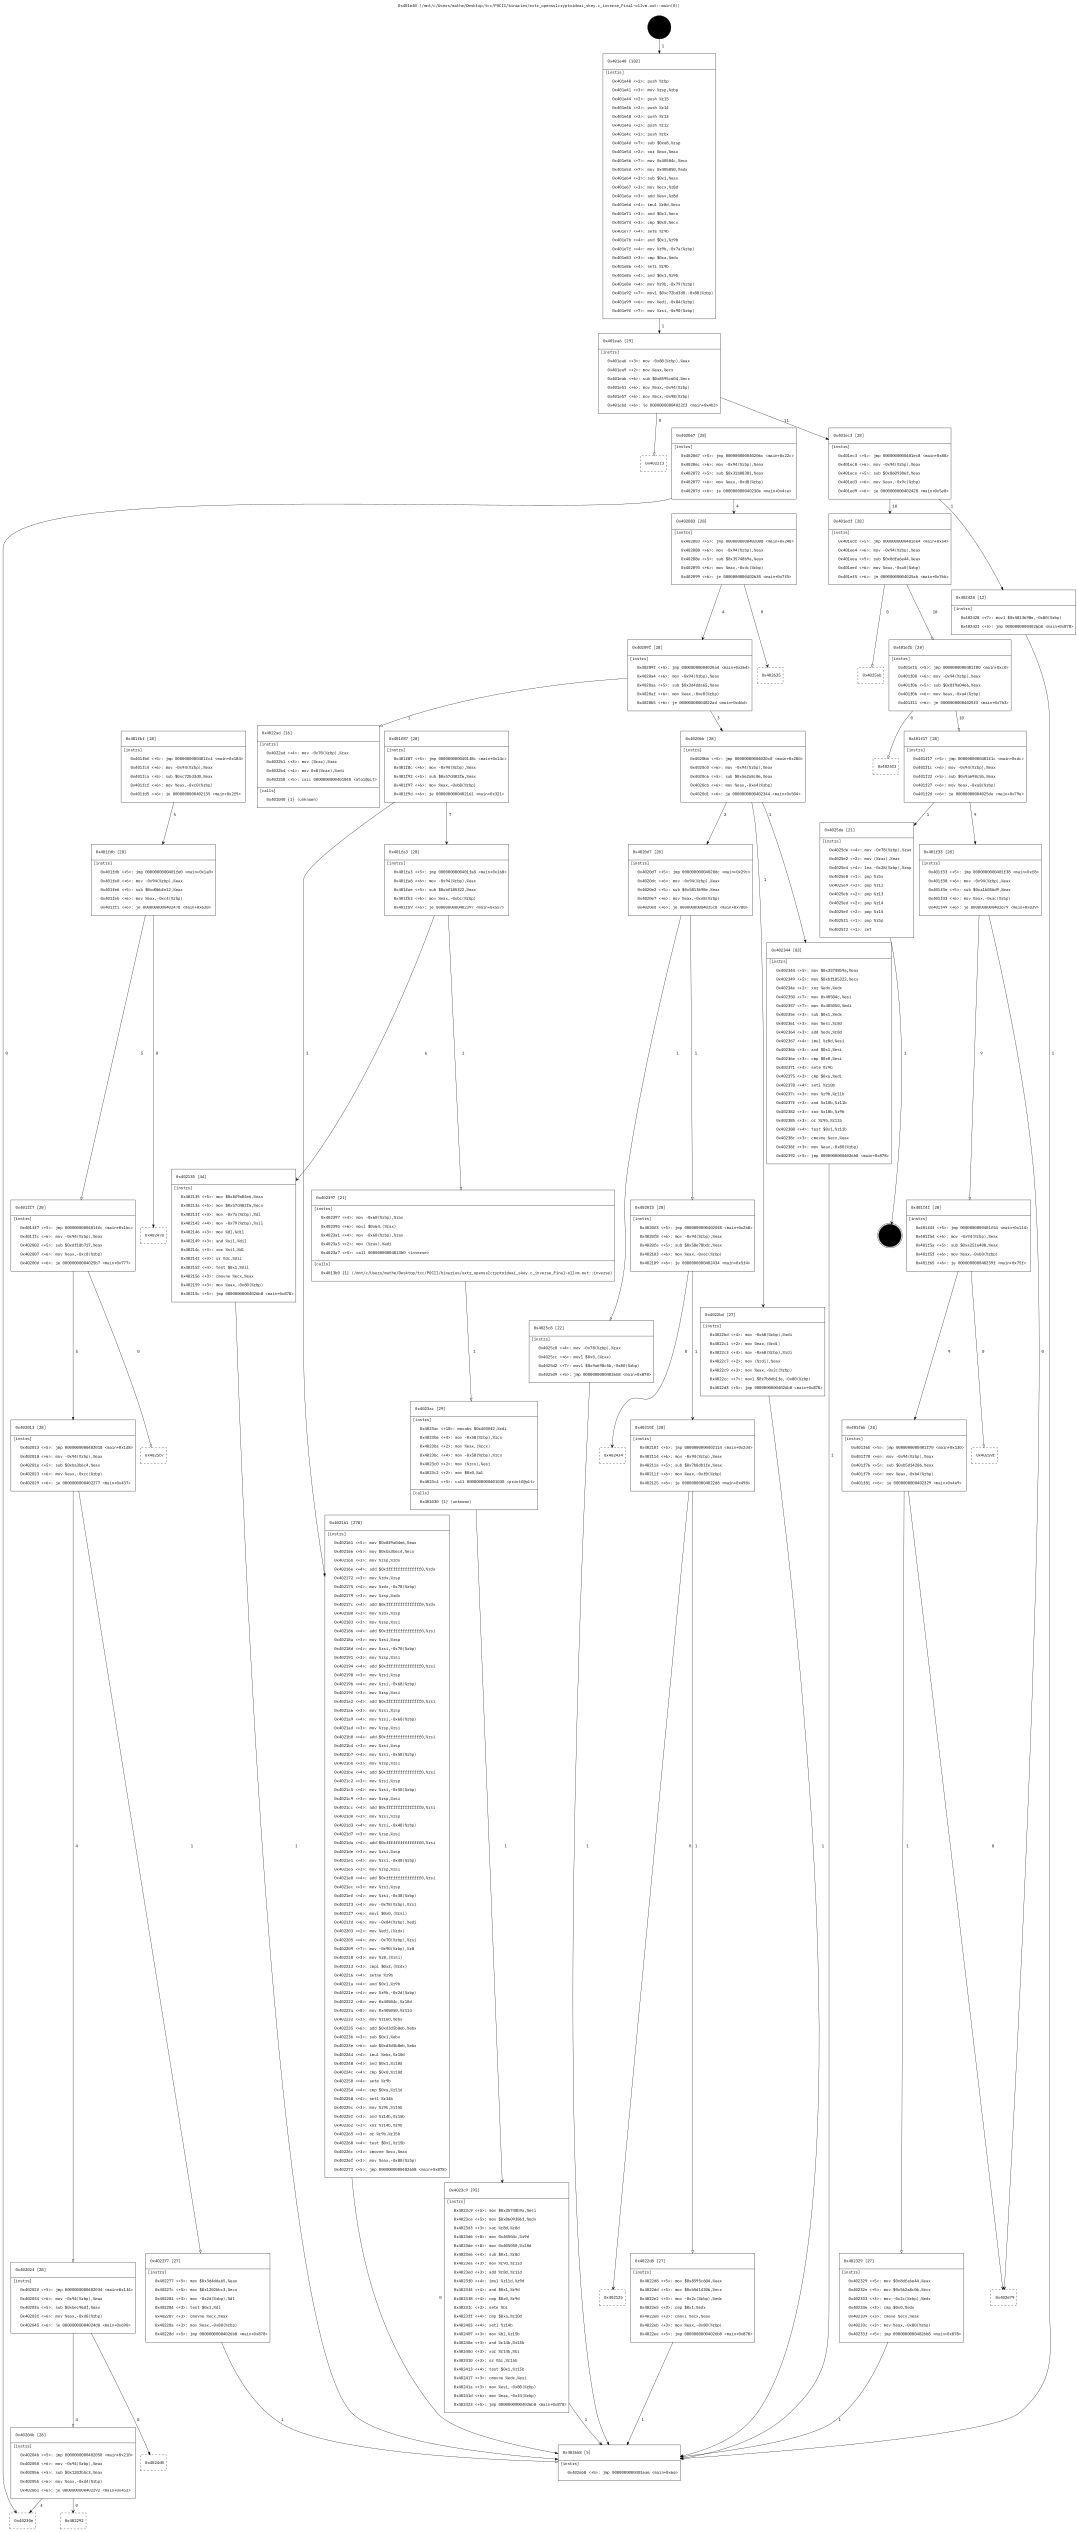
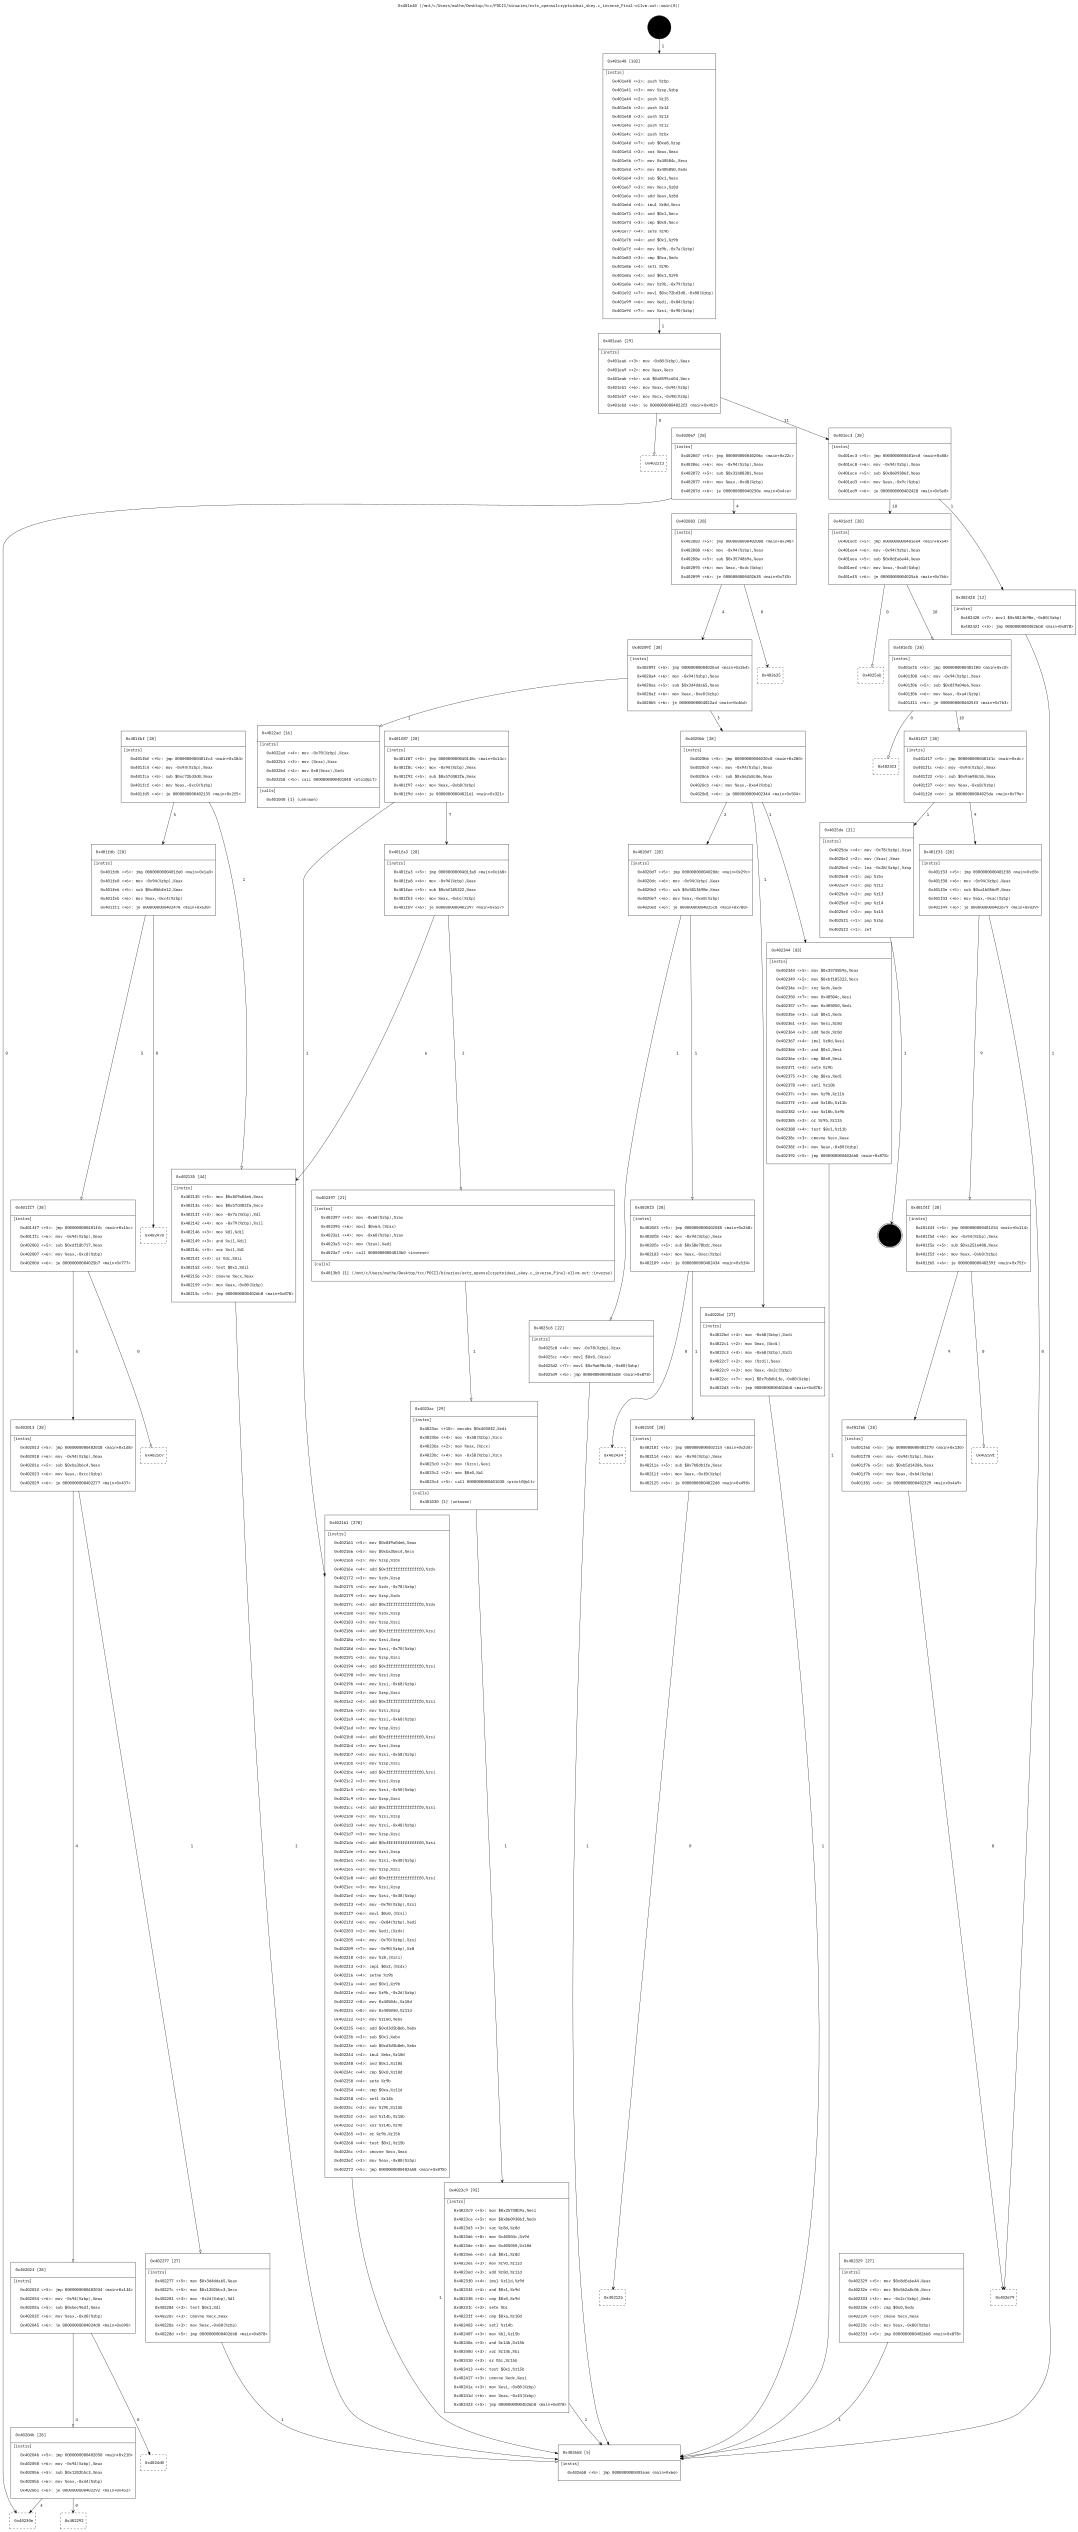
none -> (245, 982)
(903, 1871) -> none
(439, 2298) -> (439, 2298)
(693, 2298) -> none
